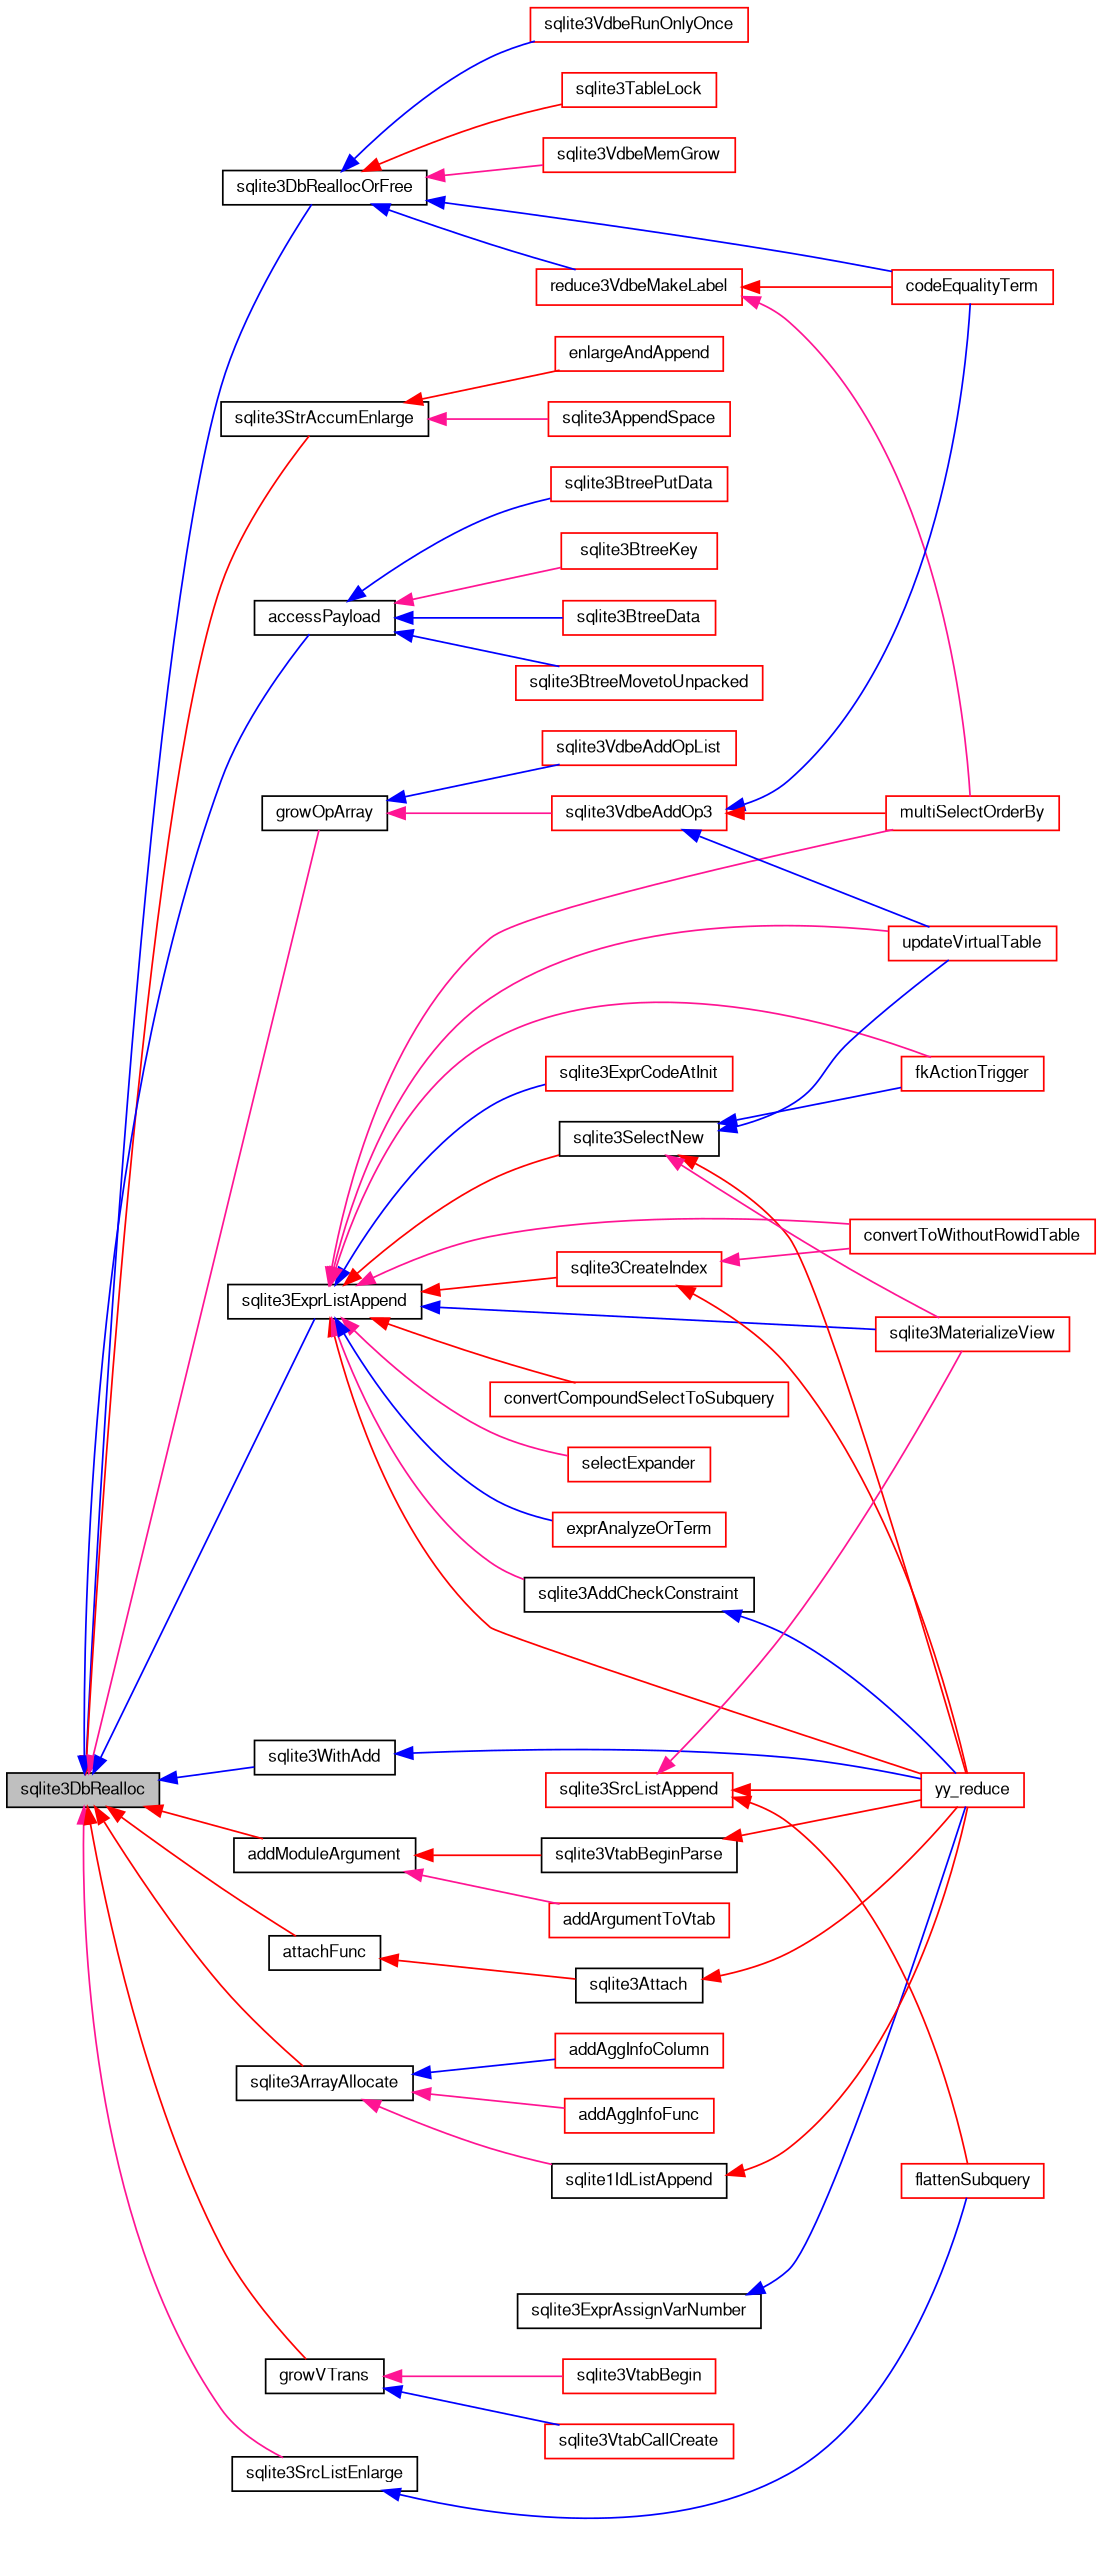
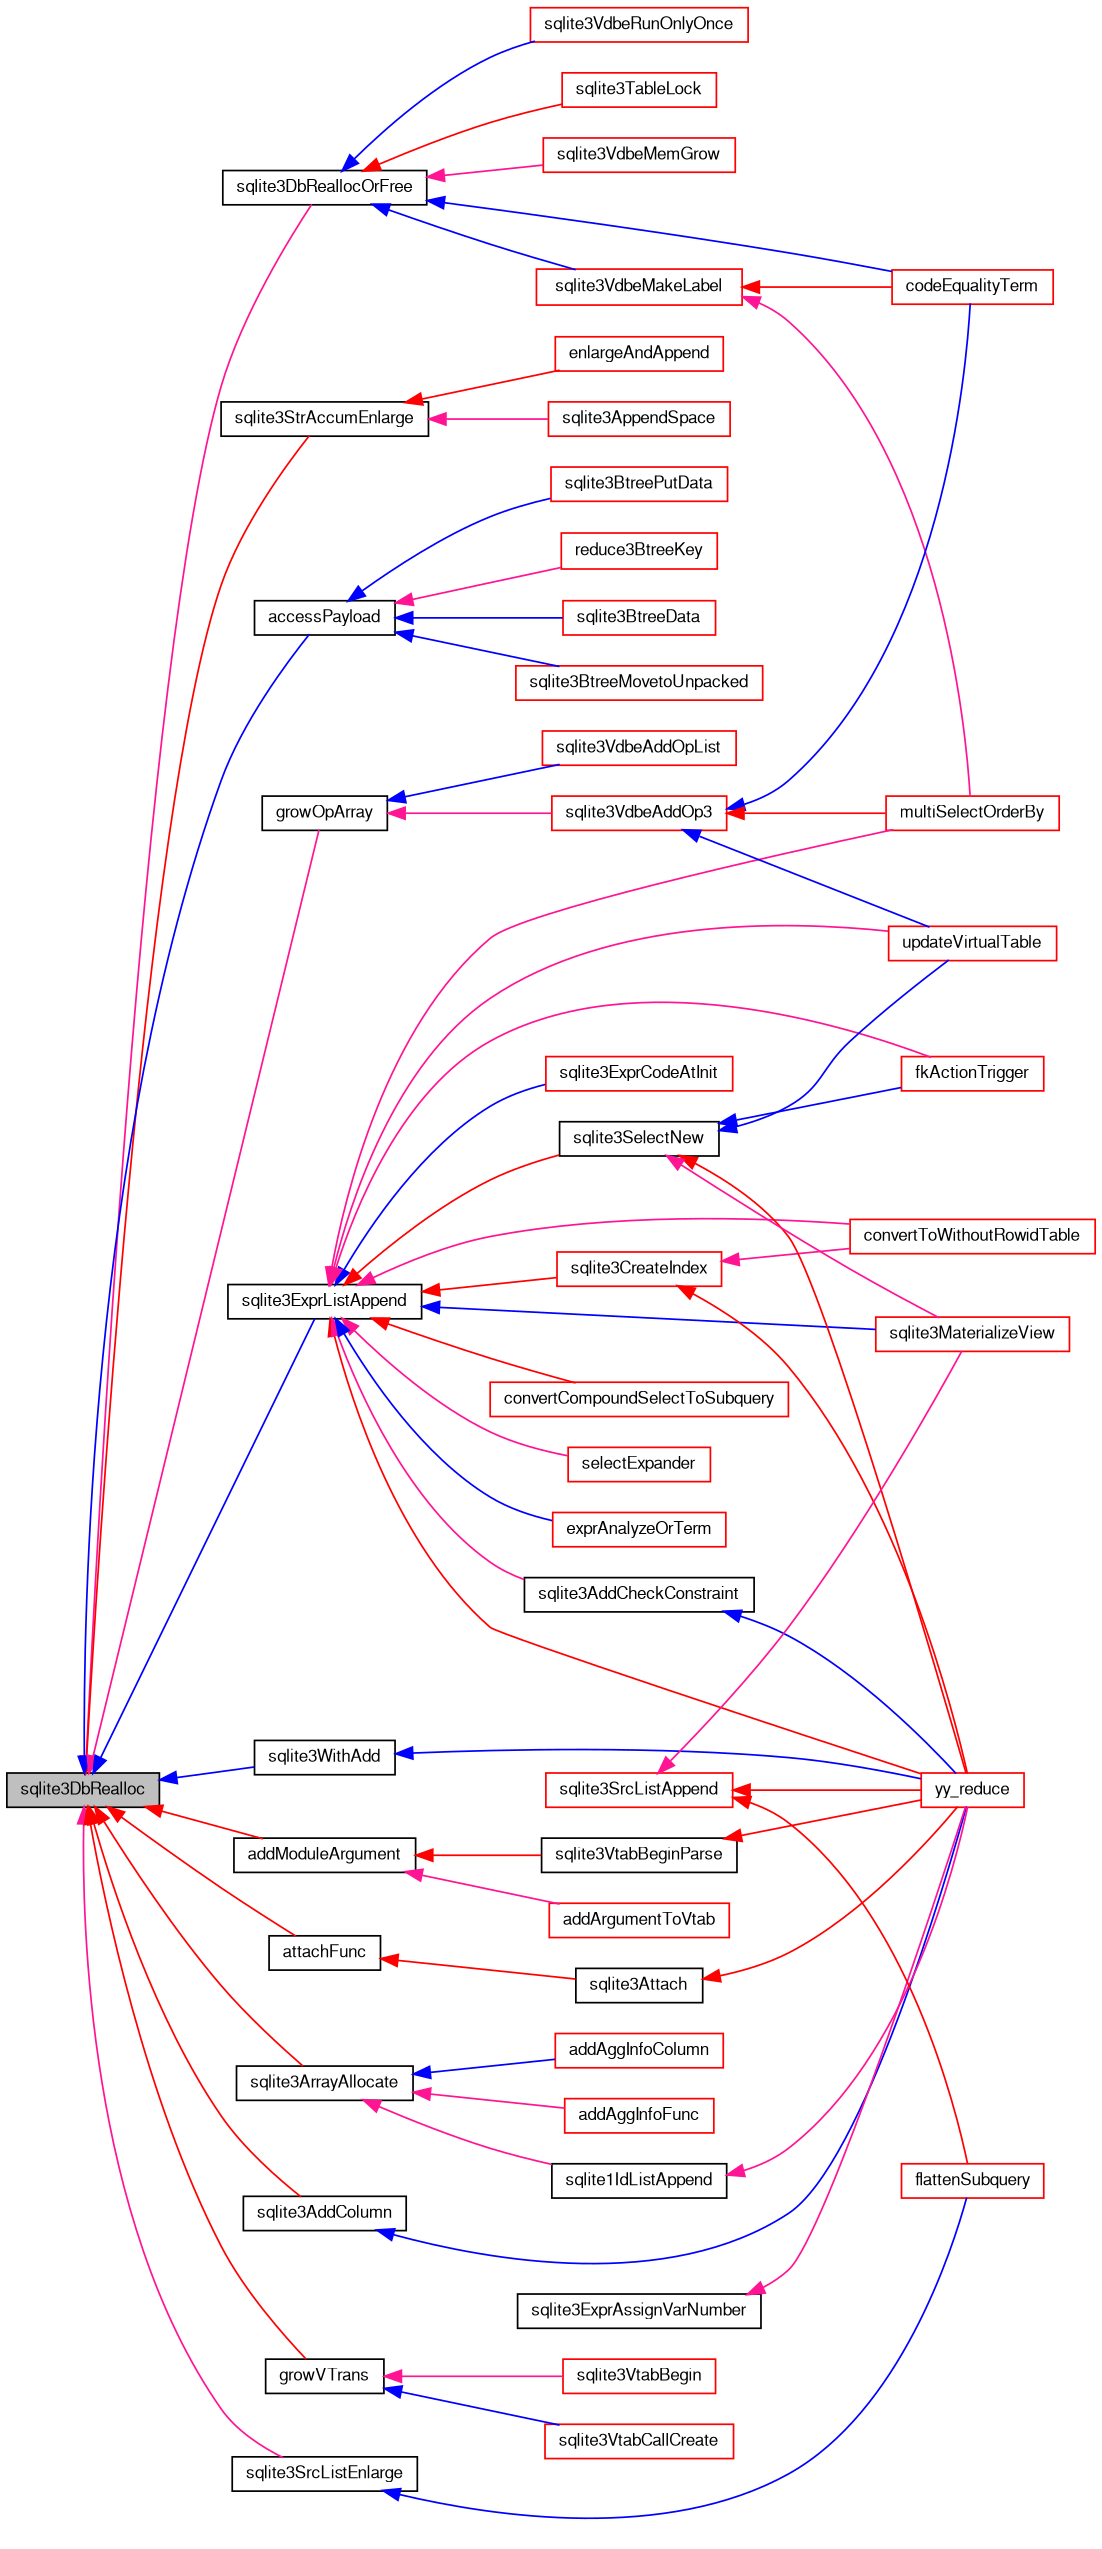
(639, 287) -> (639, 287)
(639, 551) -> (639, 551)
(139, 967) -> (139, 967)
(866, 2063) -> (866, 2063)
(876, 2069) -> (834, 2180)
none -> (325, 2214)
